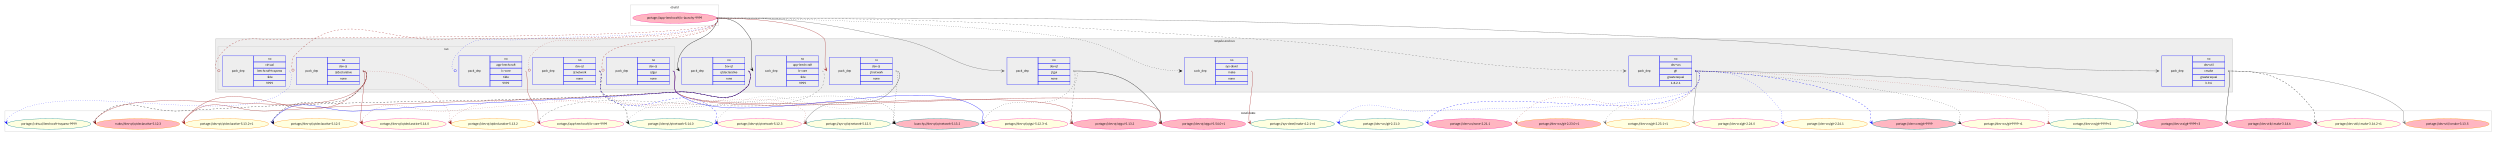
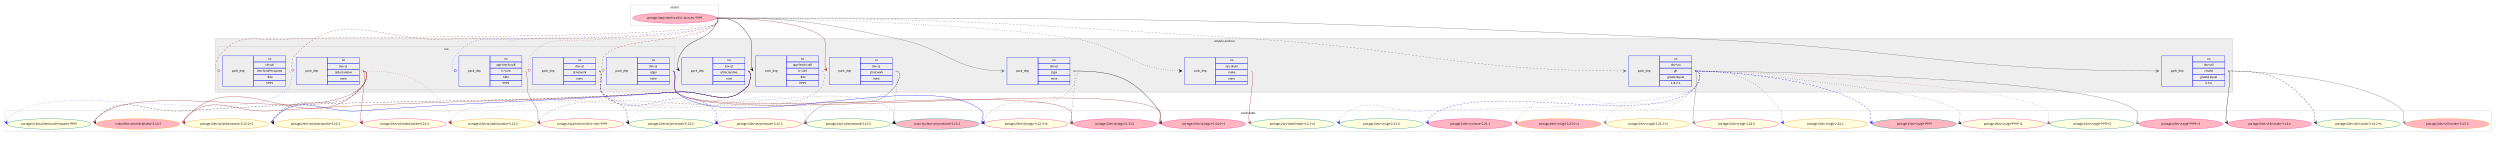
(1914, 124) -> (1914, 124)
(2359, 124) -> (2359, 124)
